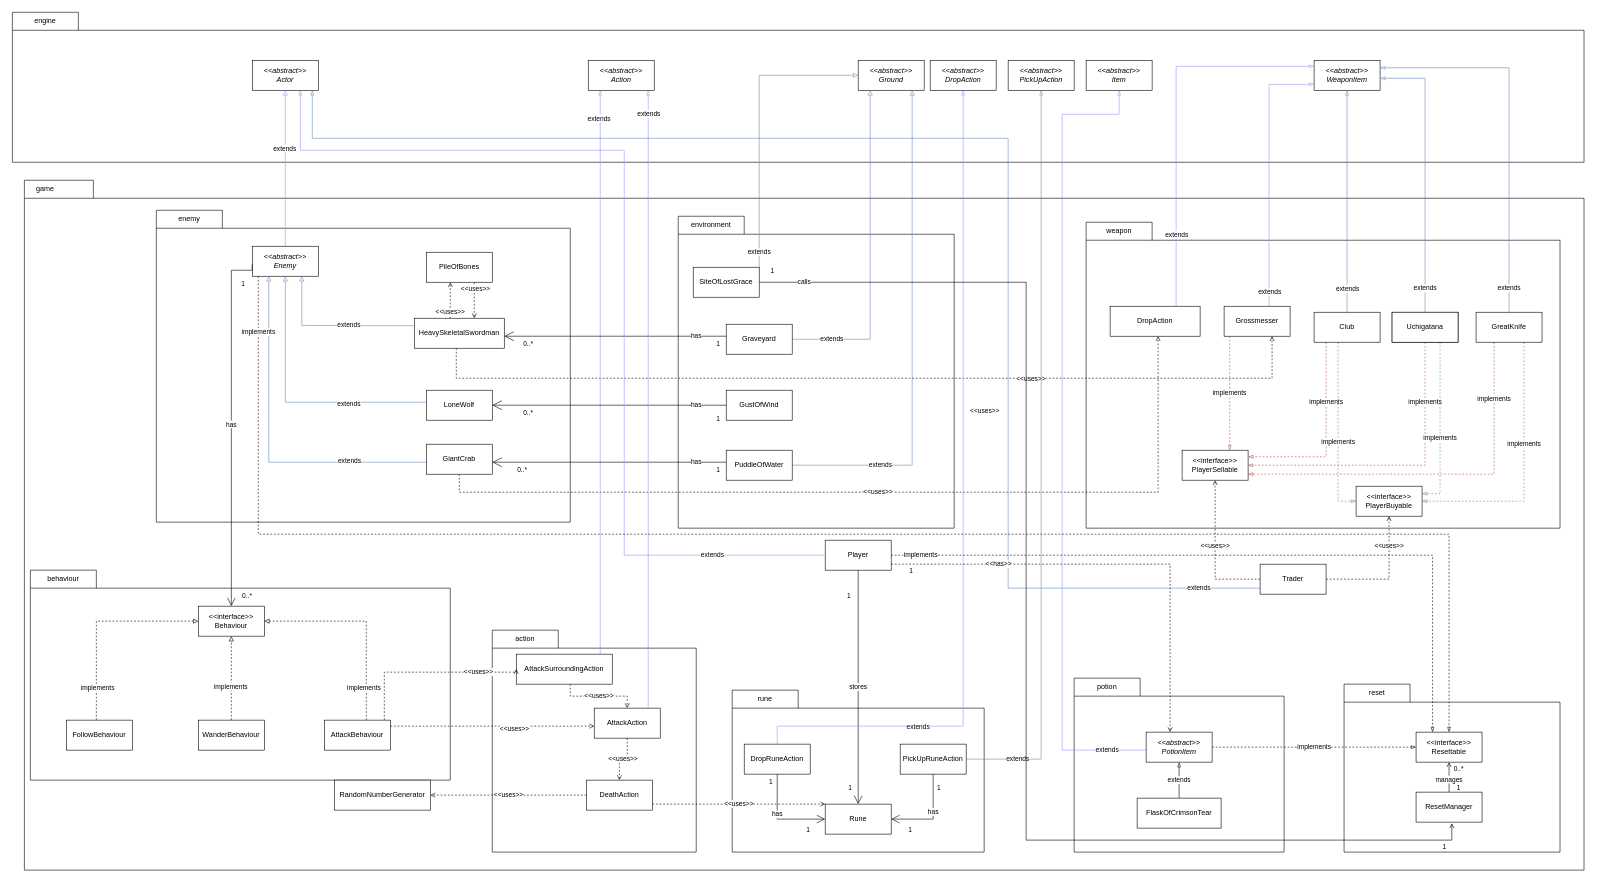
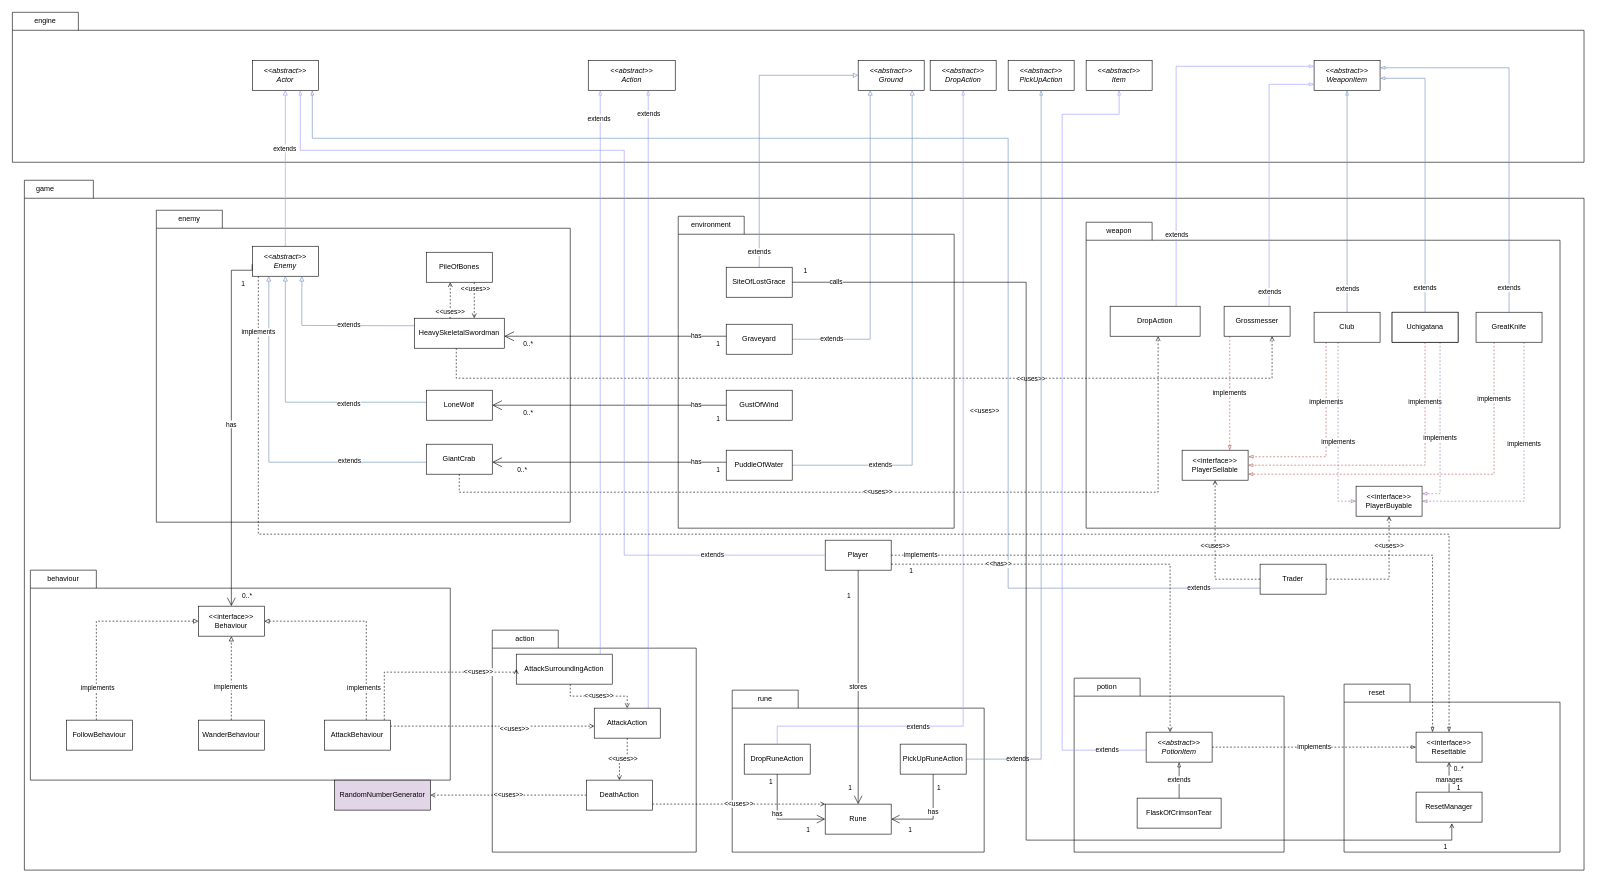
(621, 75) -> (632, 75)
(726, 282) -> (759, 282)
(382, 795) -> (382, 795)
